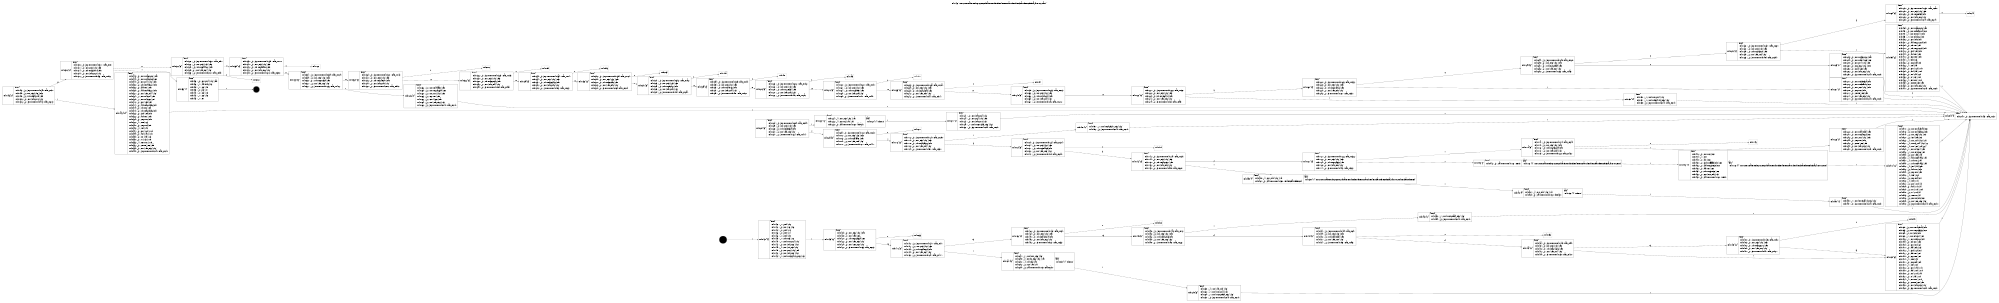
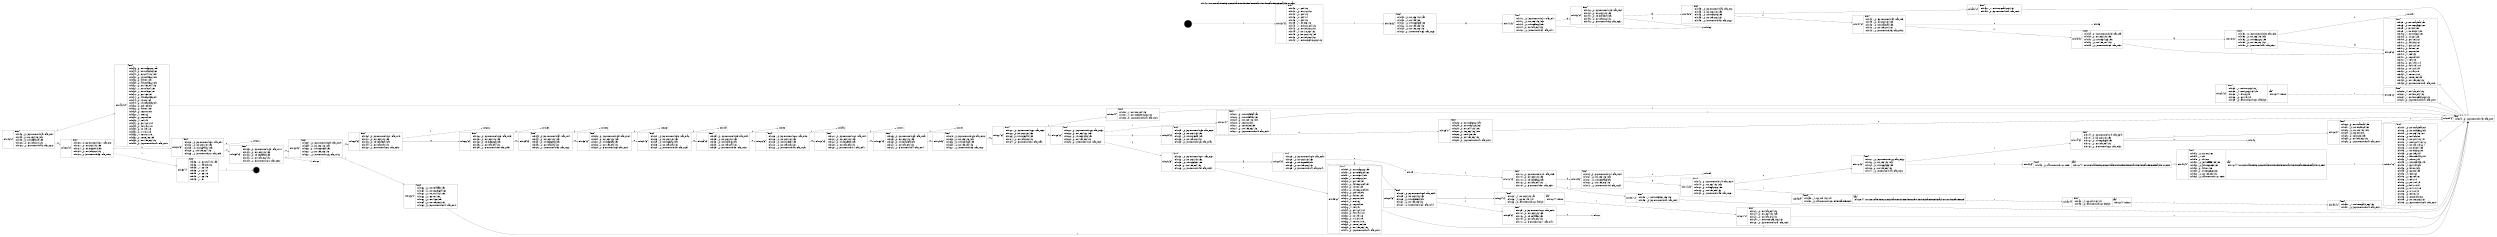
(1650, 58) -> (1132, 149)
(883, 140) -> (1458, 175)
none -> (1368, 165)
(918, 236) -> none
(972, 255) -> (1629, 28)
